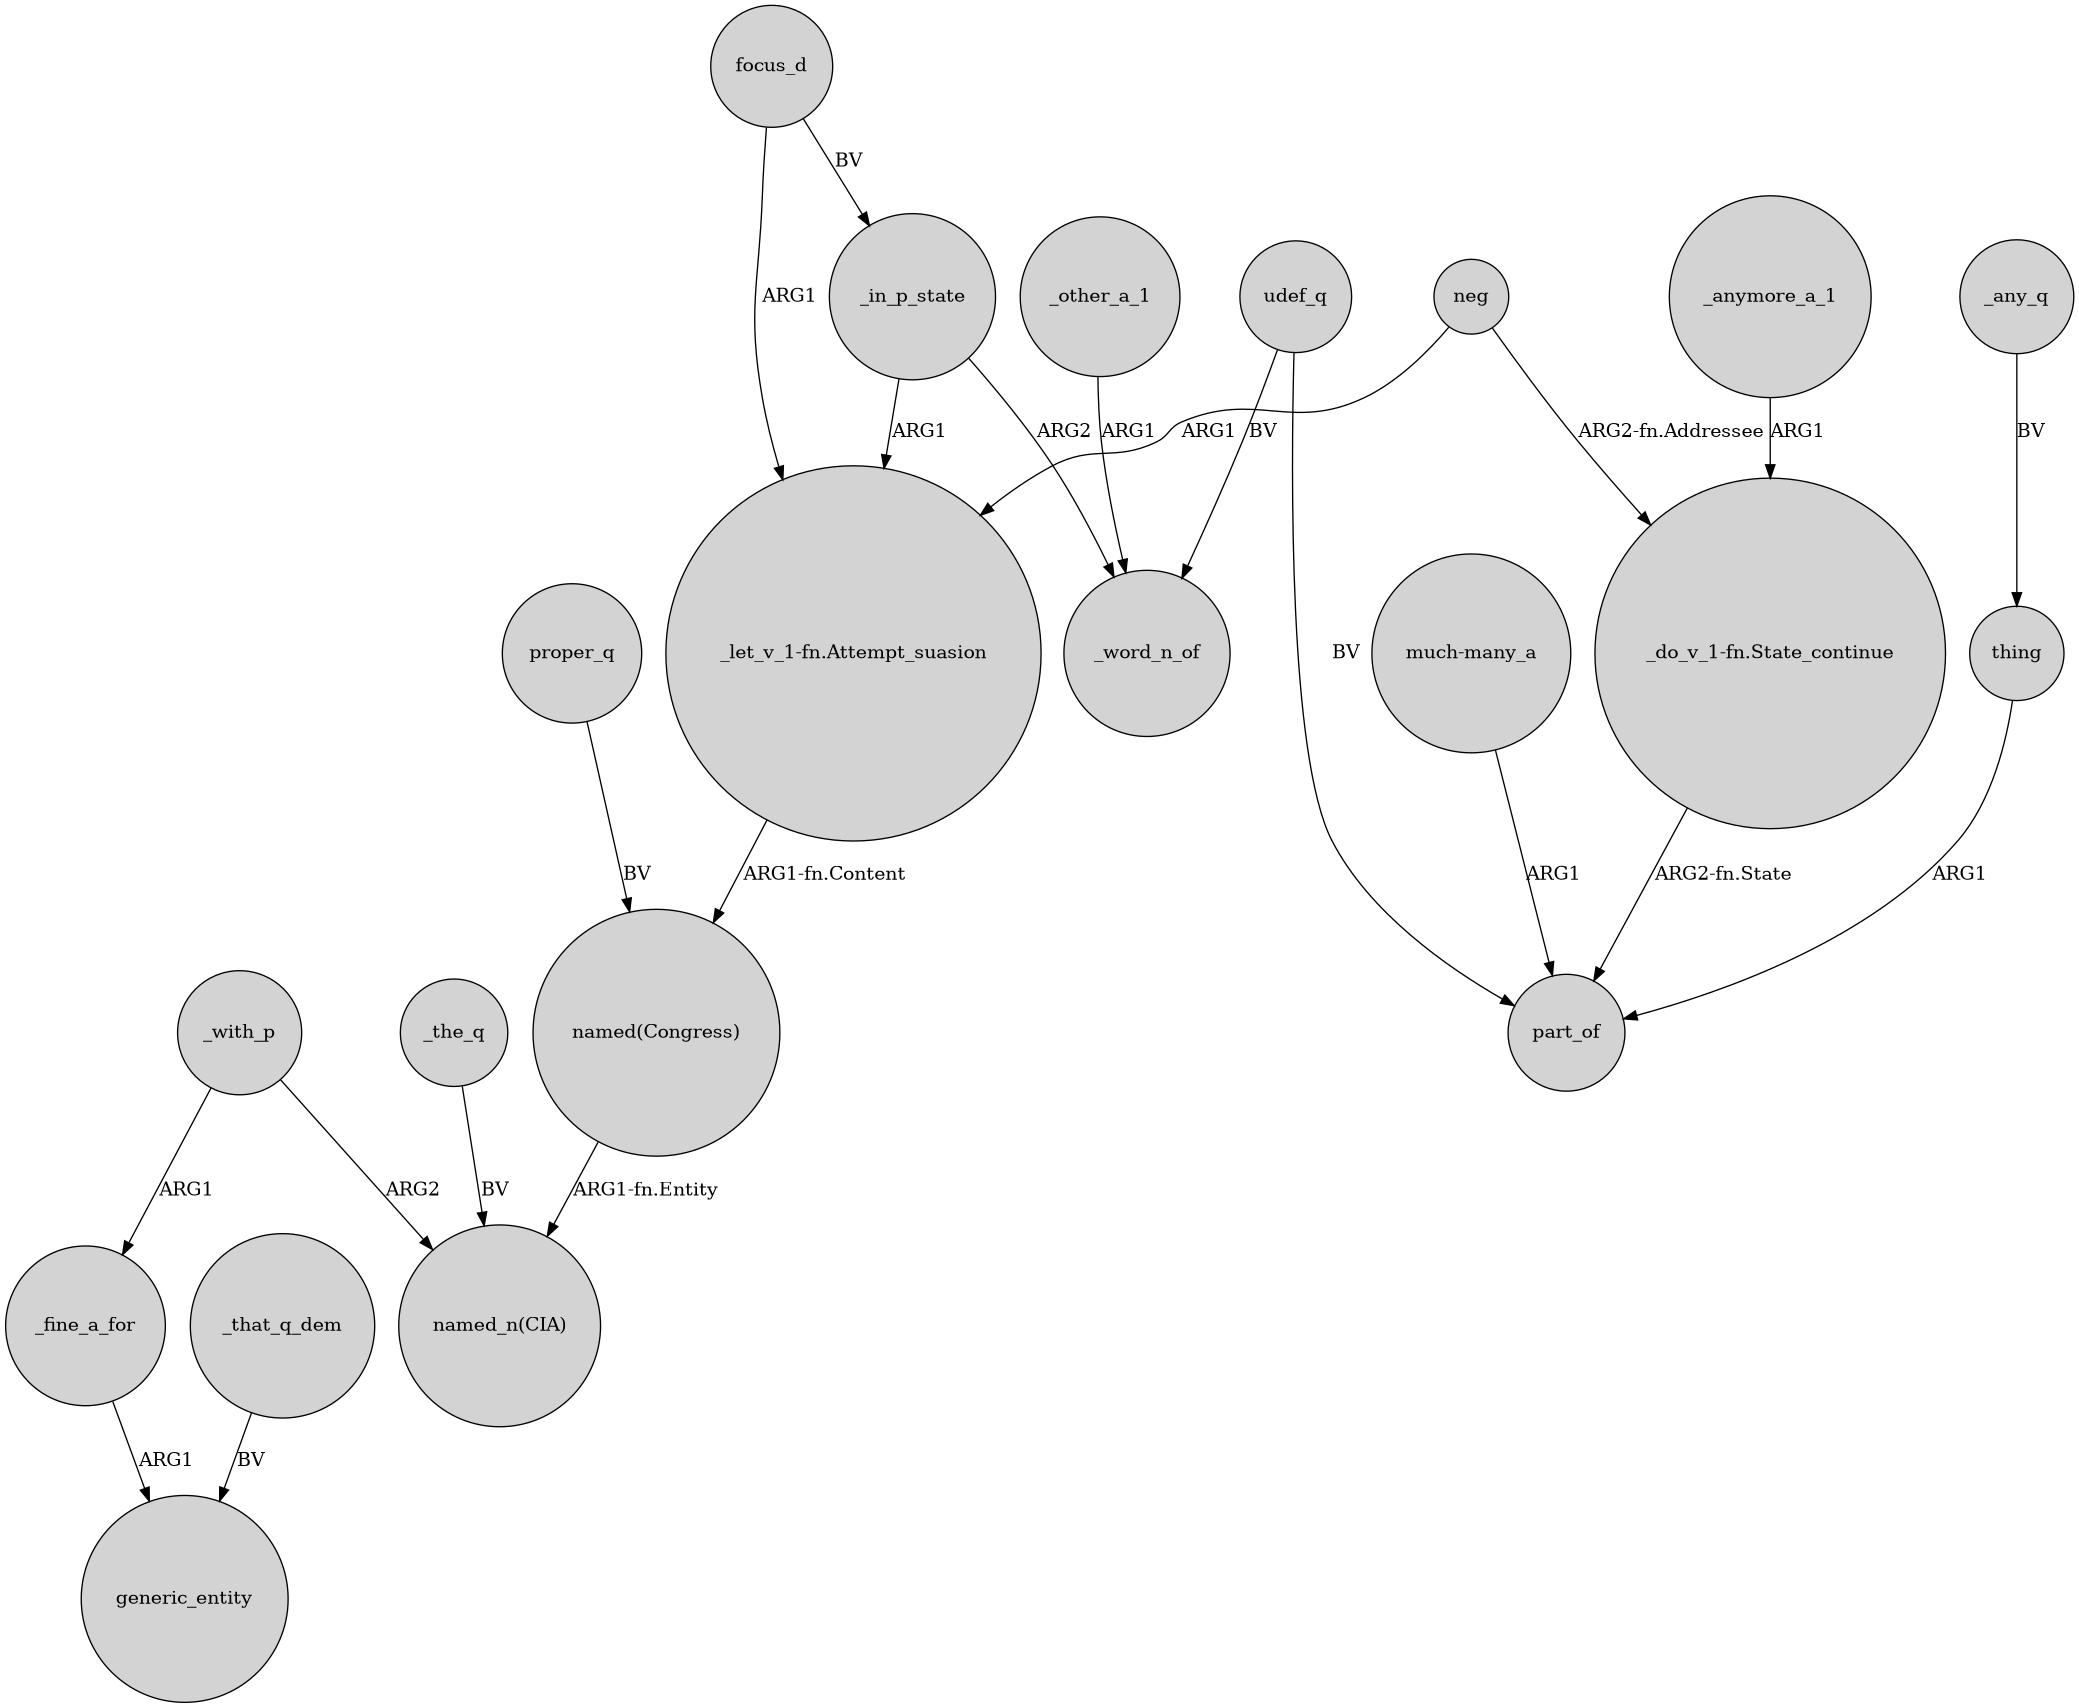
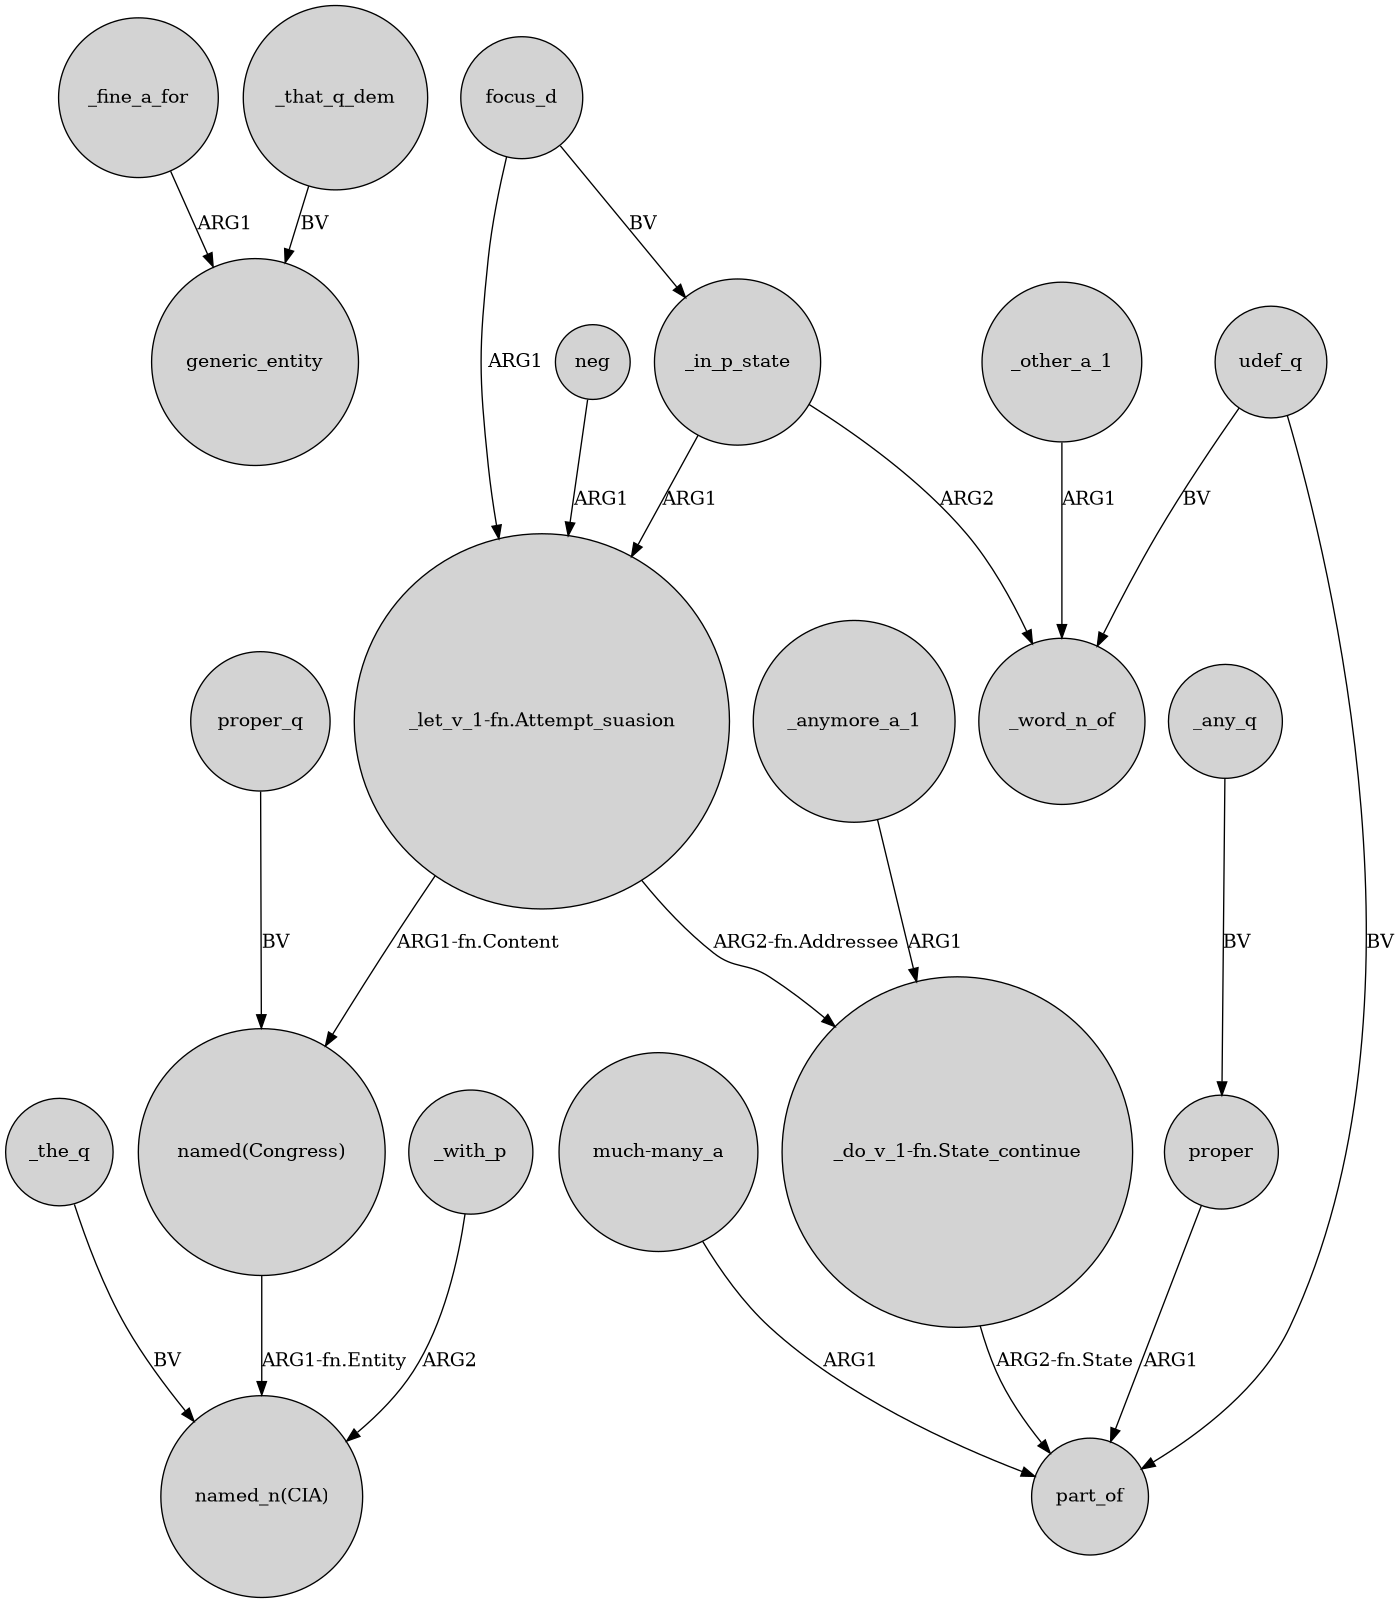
(1564, 424) -> (725, 960)
(2017, 653) -> (1221, 1152)
(170, 1165) -> none
